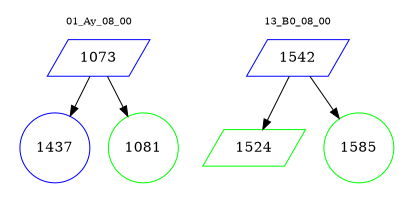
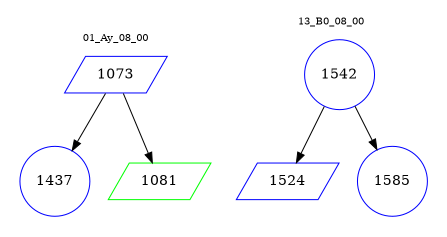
(298, 58) -> (340, 75)
(143, 148) -> (160, 181)
(254, 148) -> (288, 181)
(359, 148) -> (392, 181)
